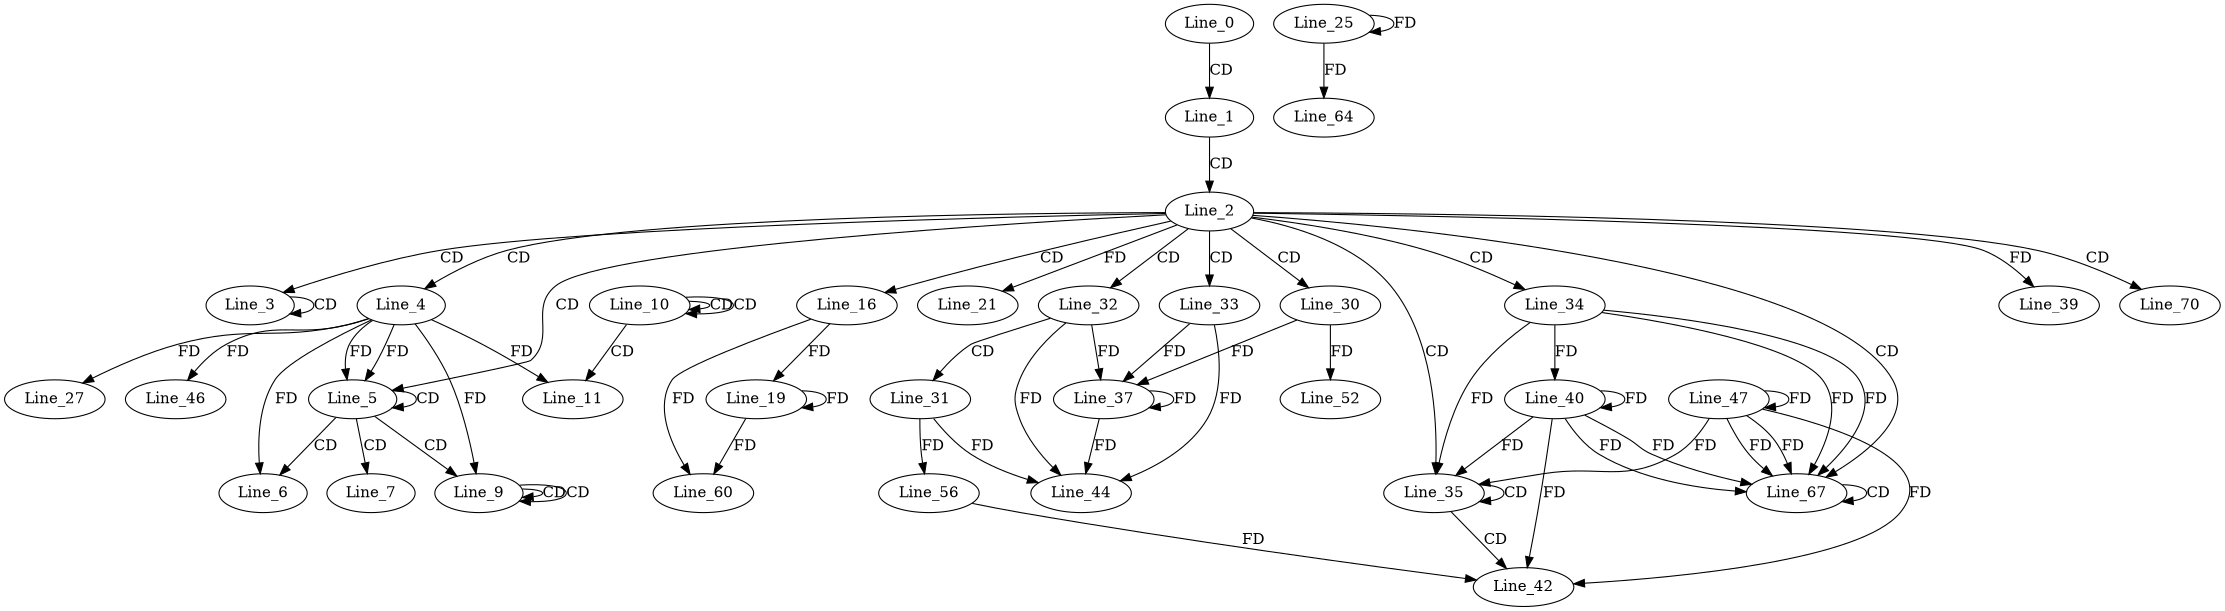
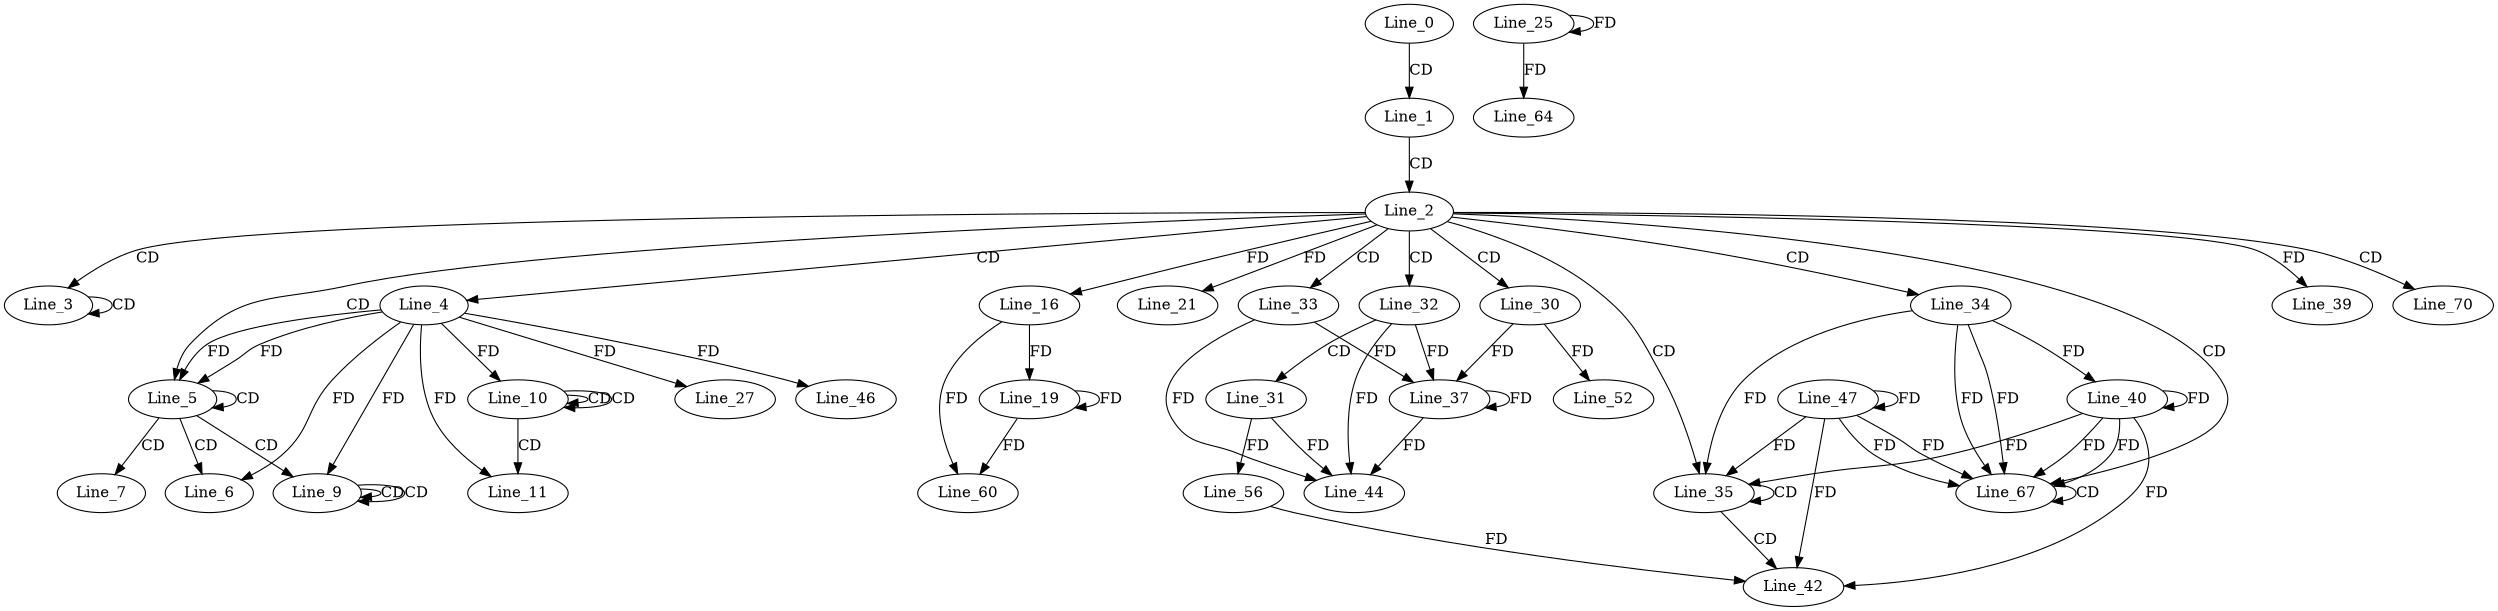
(1052, 258) -> (1258, 258)
none -> (467, 348)
